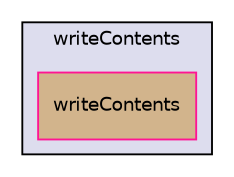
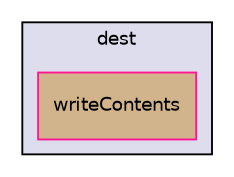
(117, 40) -> (117, 40)
